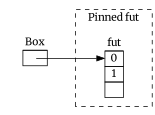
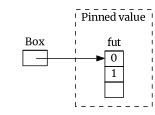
(114, 18) -> (114, 18)
